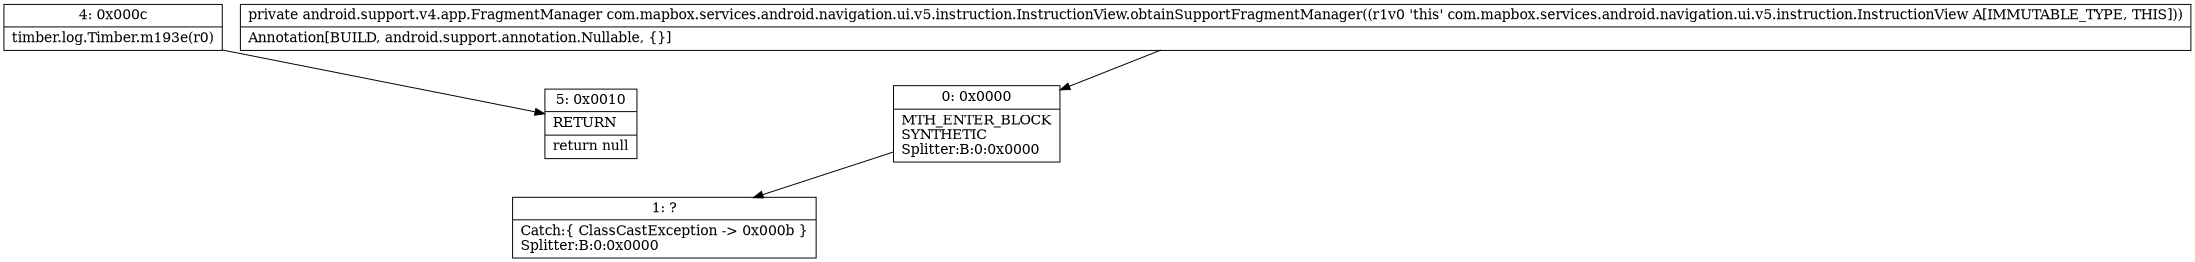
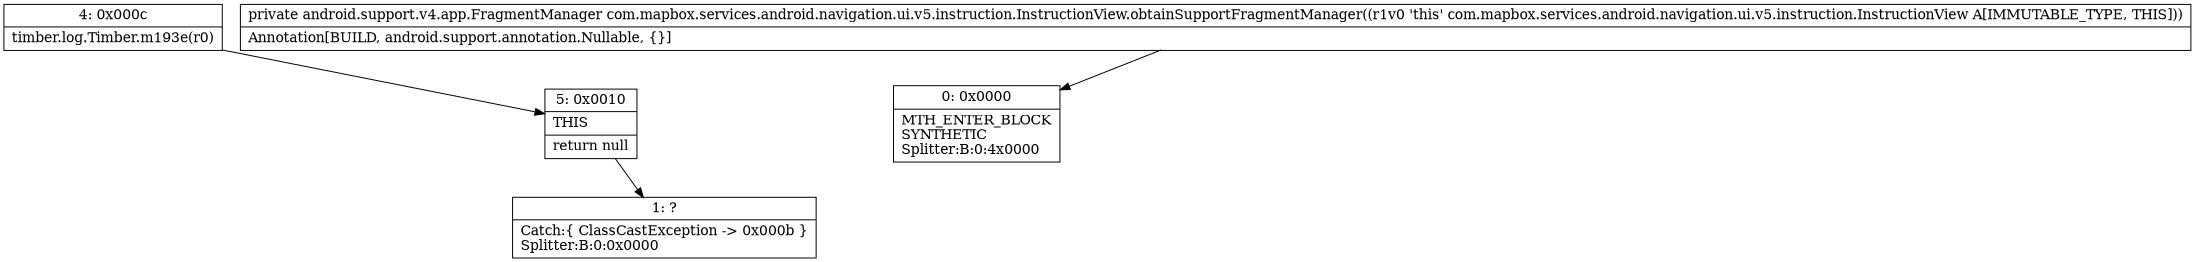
(585, 123) -> (571, 123)
(971, 150) -> (971, 150)
(828, 173) -> (626, 174)
